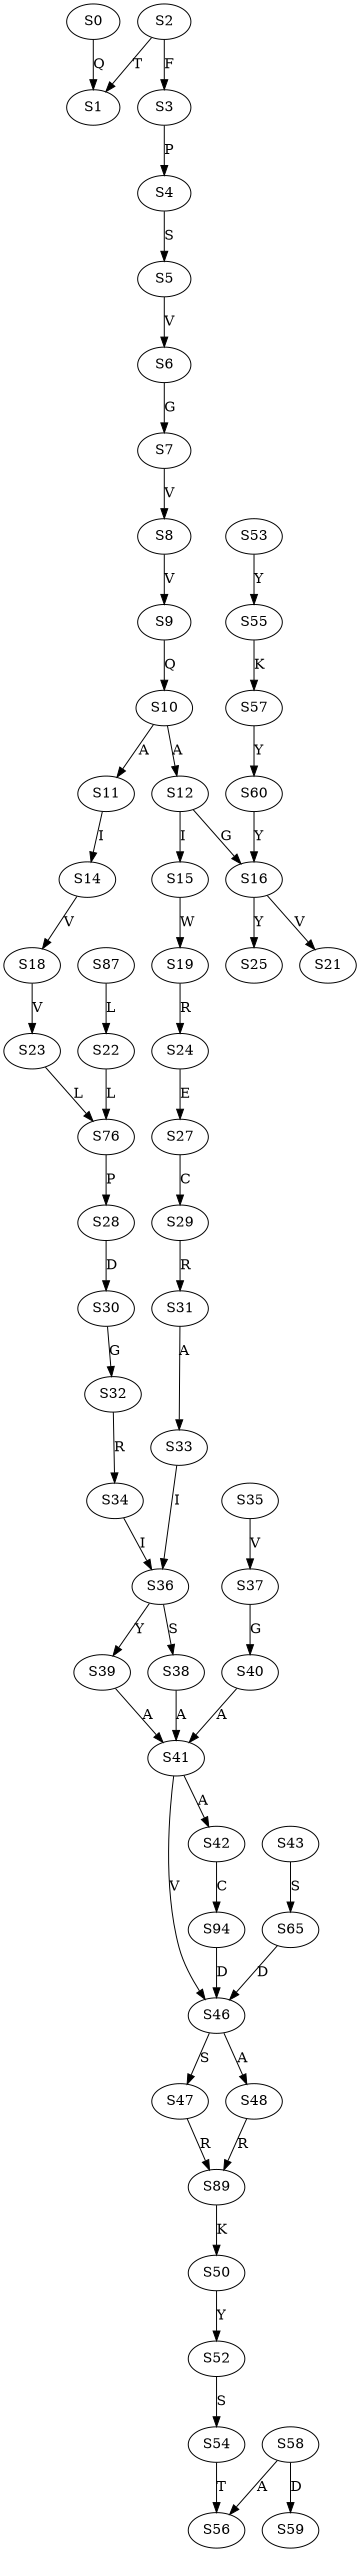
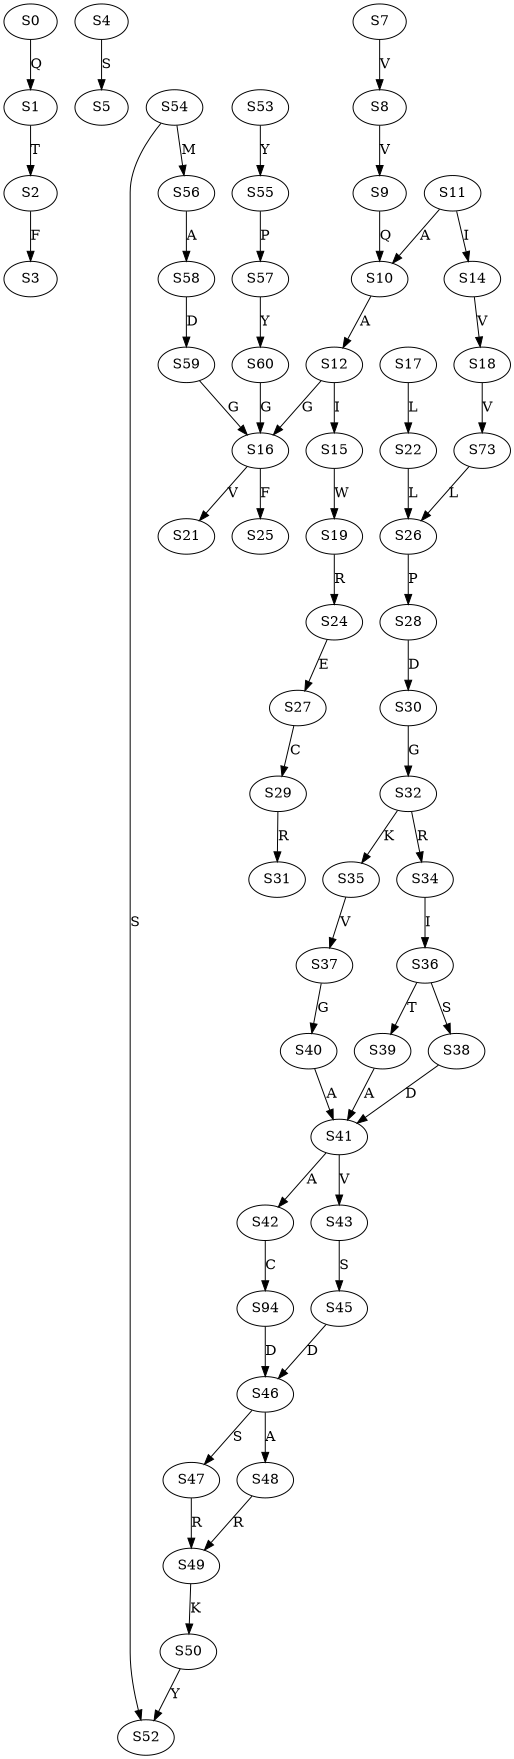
(132, 61) -> (31, 145)
(164, 145) -> none
(164, 365) -> none
none -> (220, 404)
(259, 665) -> (265, 236)
(138, 747) -> (419, 232)
none -> (382, 833)
(259, 837) -> (266, 408)
(259, 923) -> (265, 494)
(106, 965) -> (408, 365)
(32, 1051) -> (482, 451)
(106, 1137) -> (408, 536)
(179, 1448) -> none
(140, 1630) -> (412, 1008)
(181, 1715) -> (411, 1094)
(170, 1886) -> (339, 1175)
(291, 1930) -> (339, 1309)
(217, 2187) -> (191, 1566)
(217, 2397) -> (130, 913)
(257, 2484) -> (186, 231)
(221, 2487) -> (189, 150)
